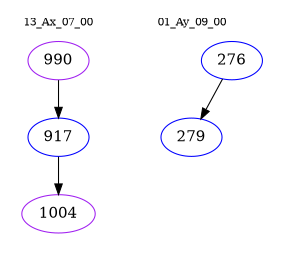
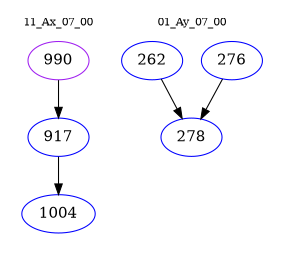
(59, 23) -> (59, 23)
(192, 23) -> (192, 23)
none -> (152, 61)
(192, 137) -> (192, 137)
(59, 214) -> (59, 214)
